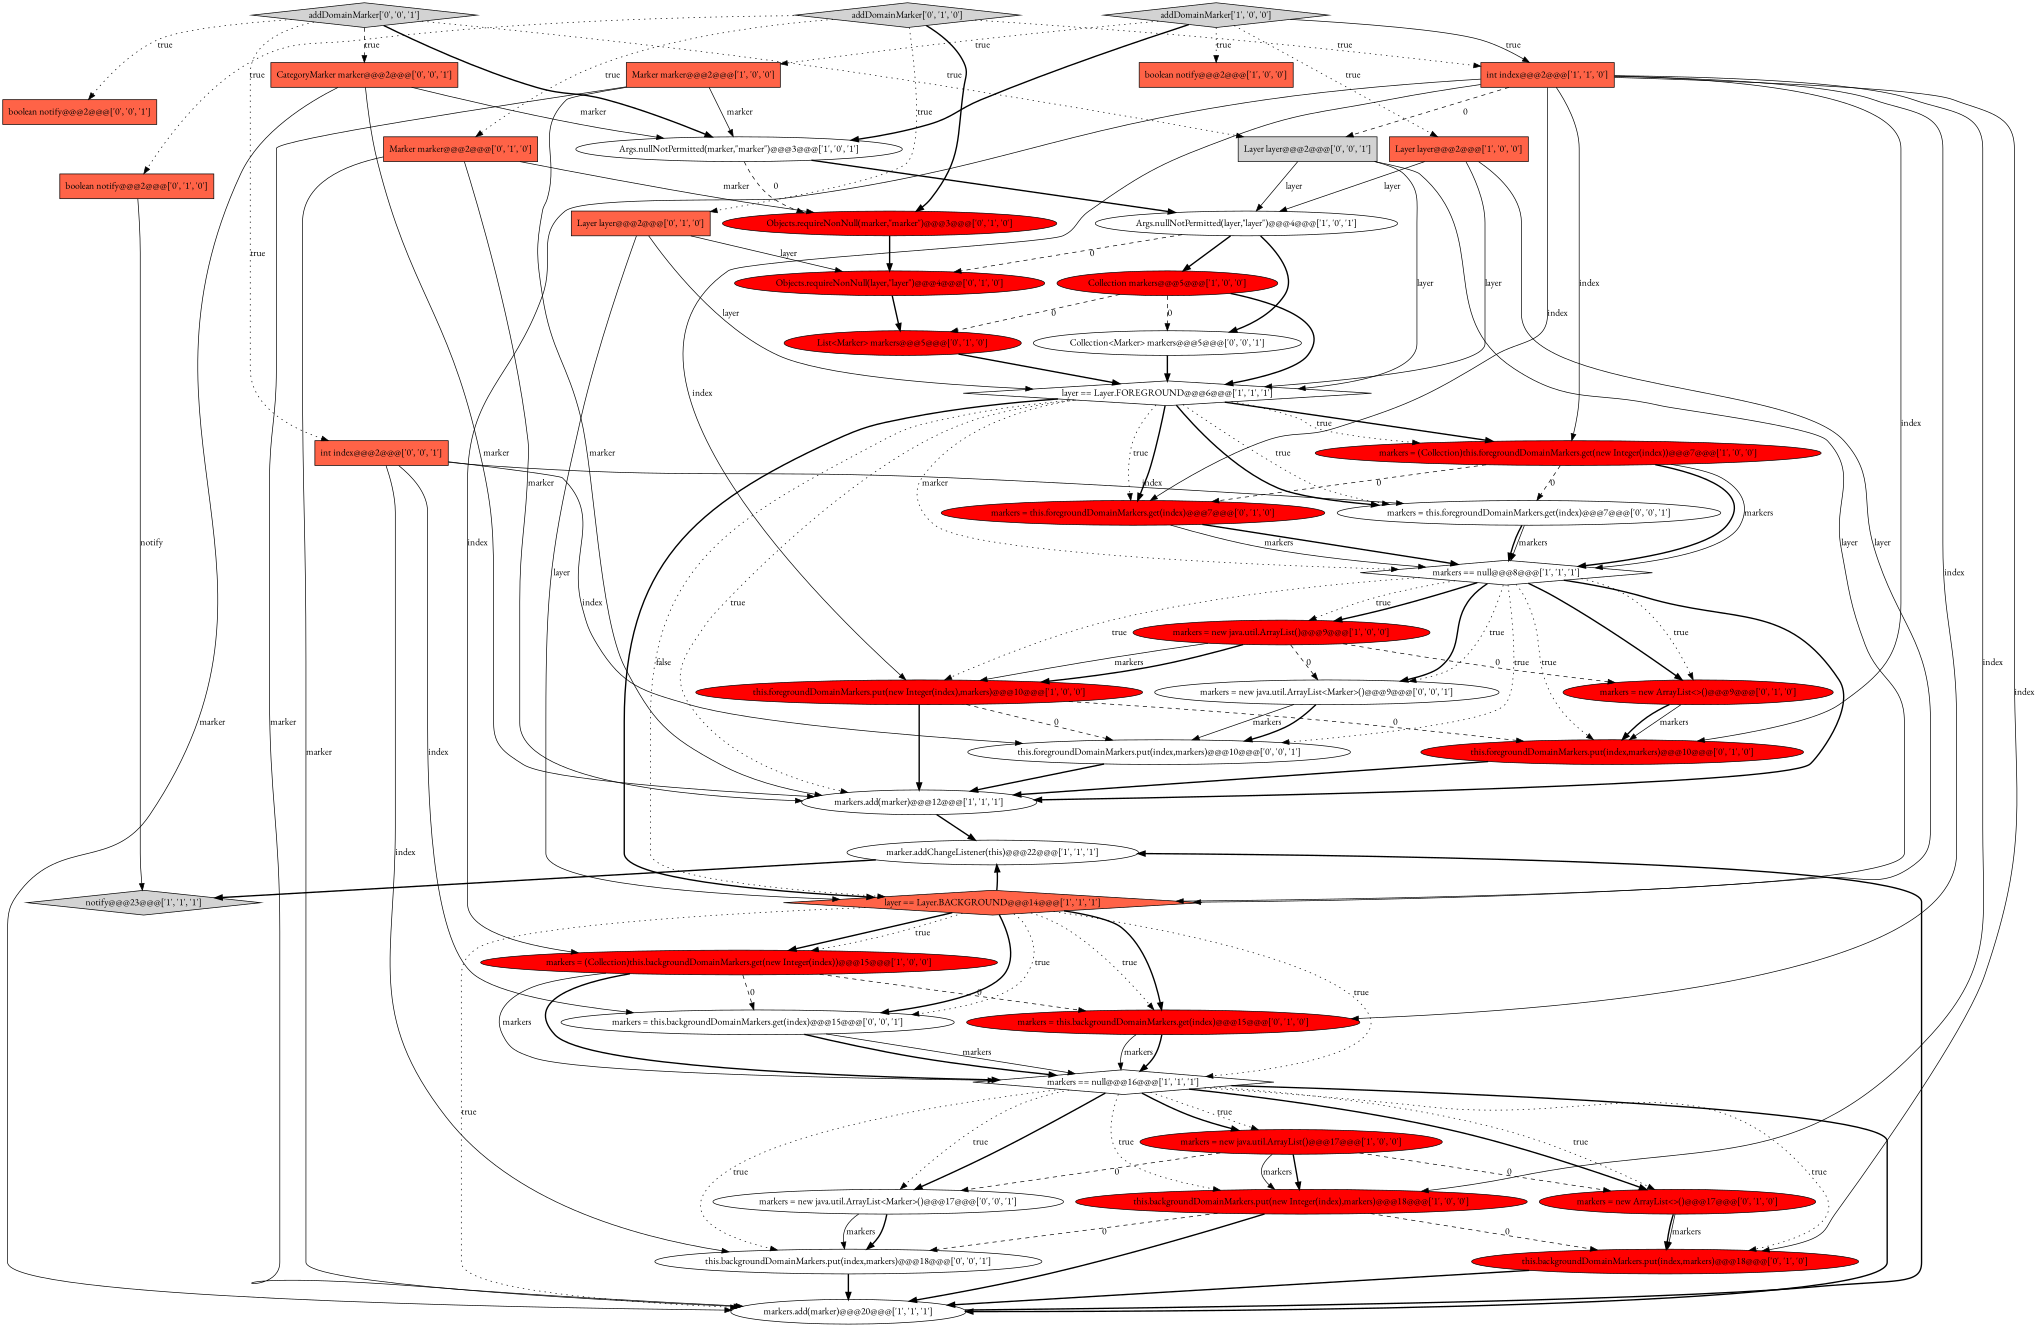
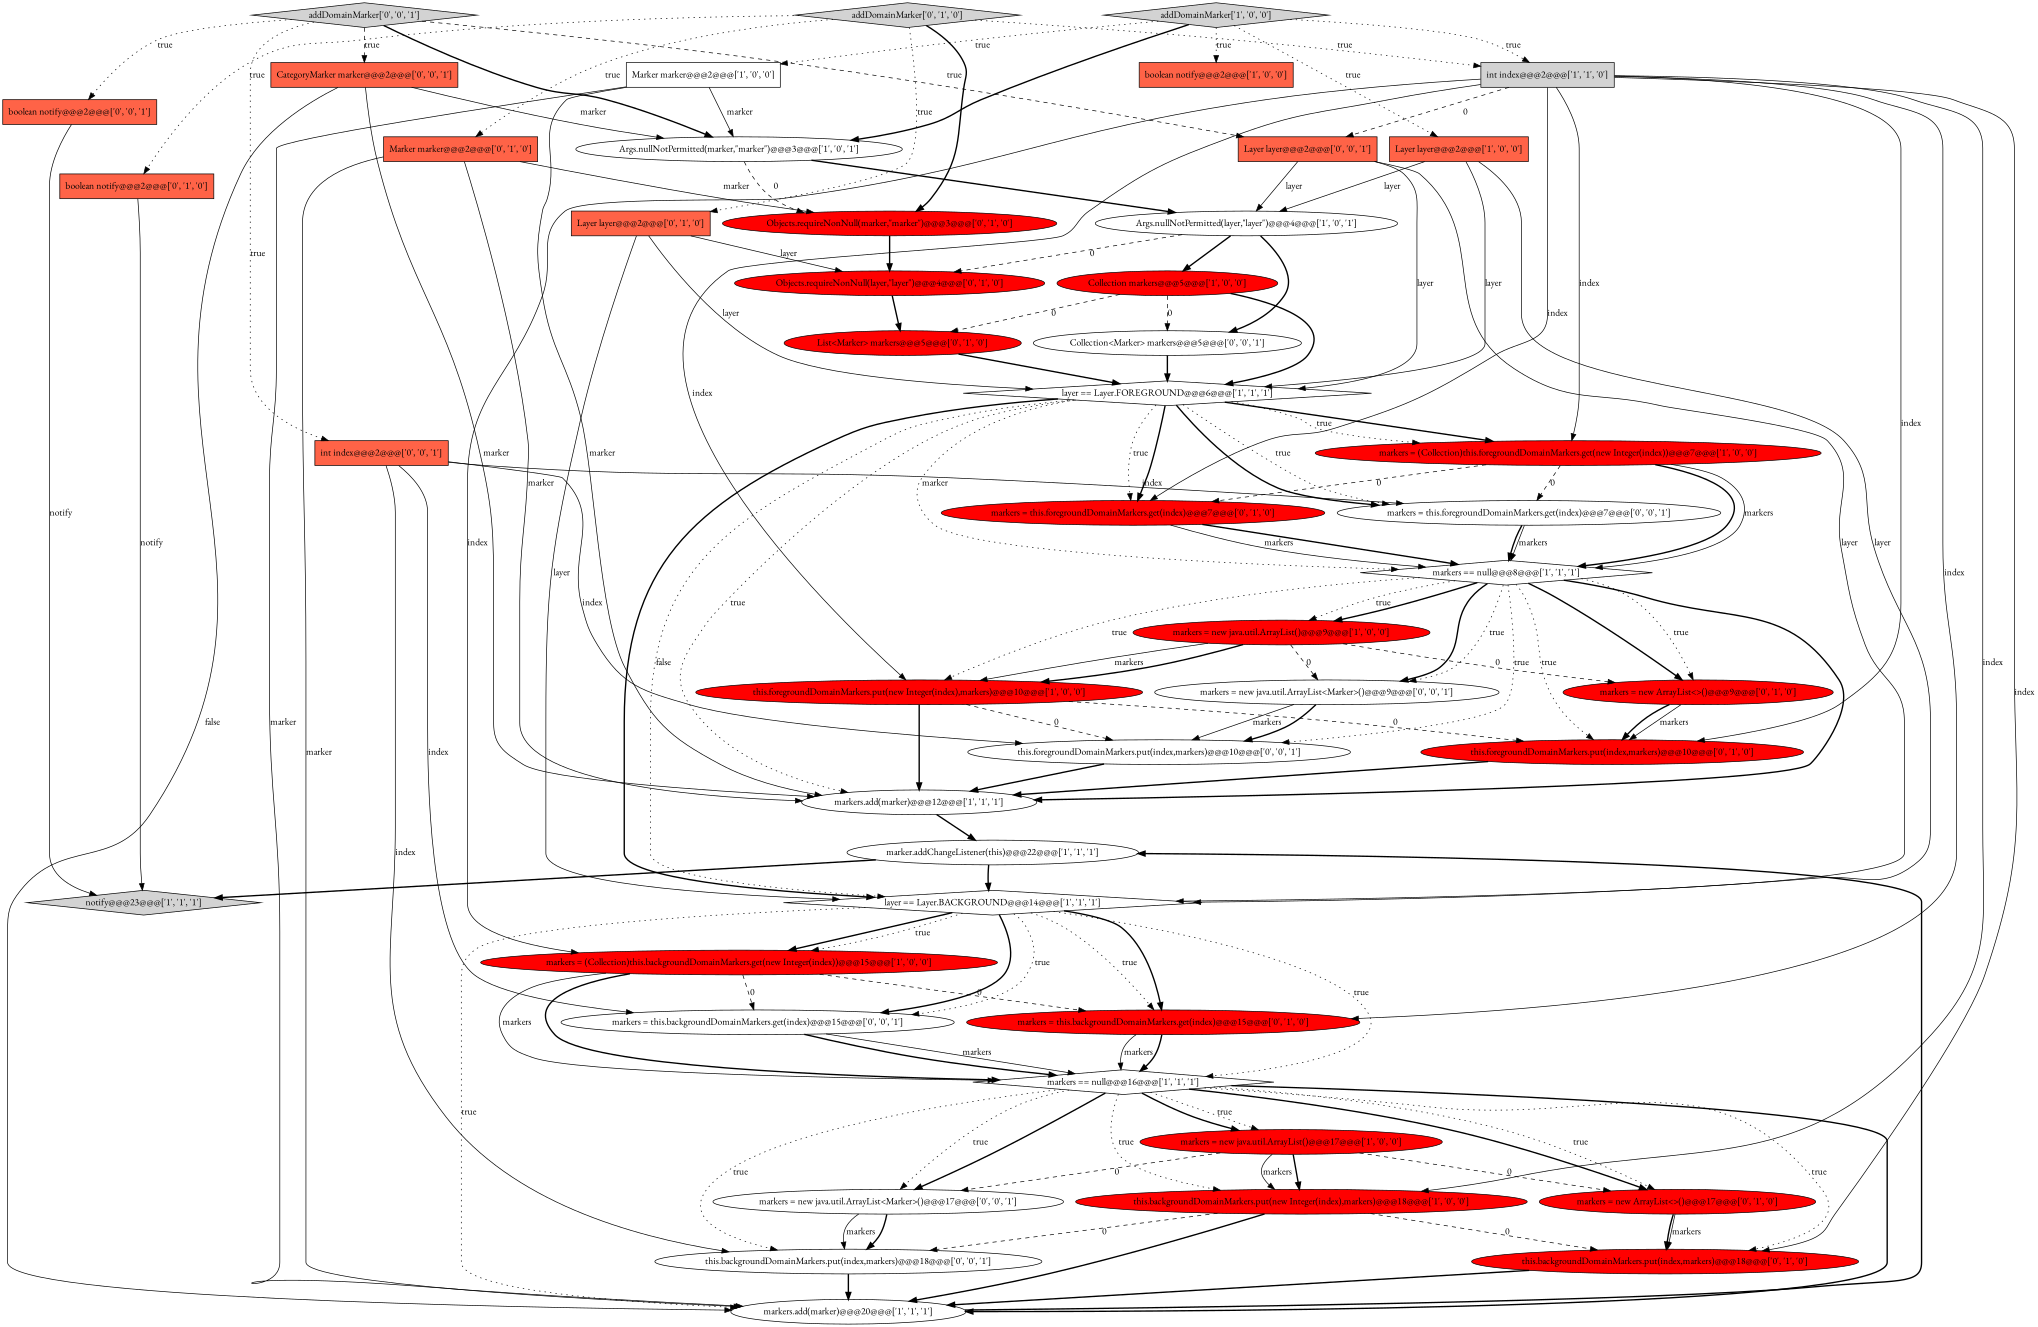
(1409, 29) -> (1409, 29)
(830, 69) -> (830, 69)
(703, 75) -> (703, 75)
(1548, 75) -> (1548, 75)
(1308, 149) -> (1308, 149)
none -> (50, 517)
(212, 722) -> (212, 722)
(997, 881) -> (988, 874)
(993, 903) -> (993, 903)
